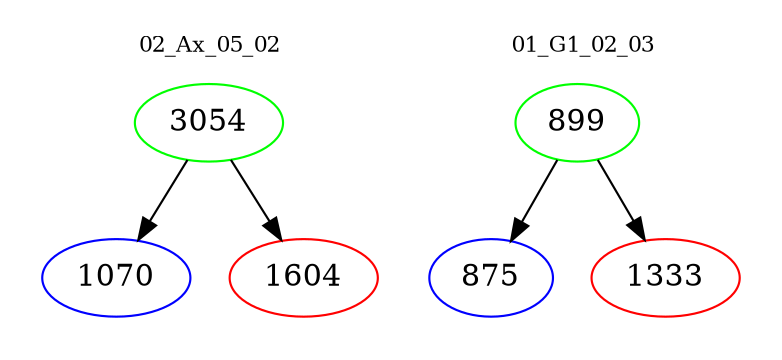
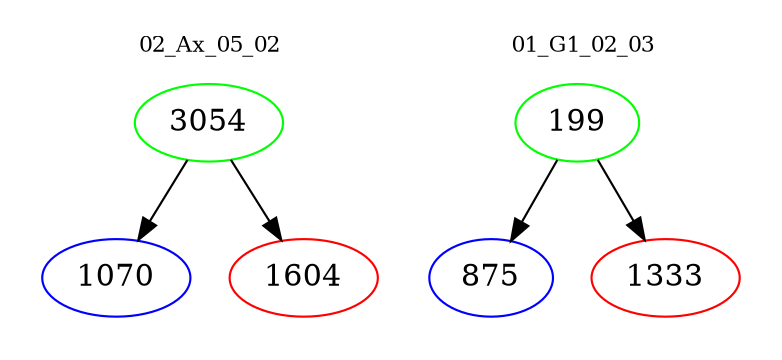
(577, 123) -> (577, 123)
